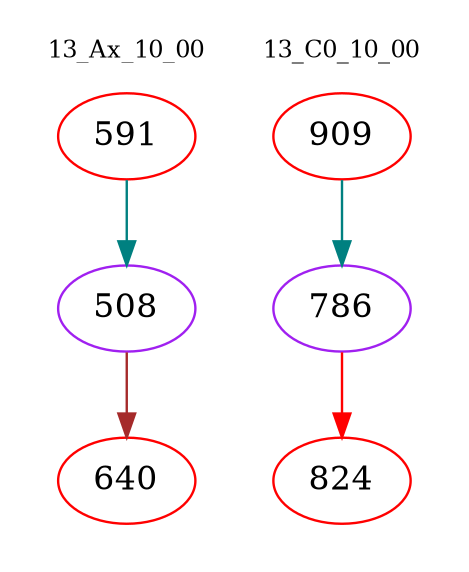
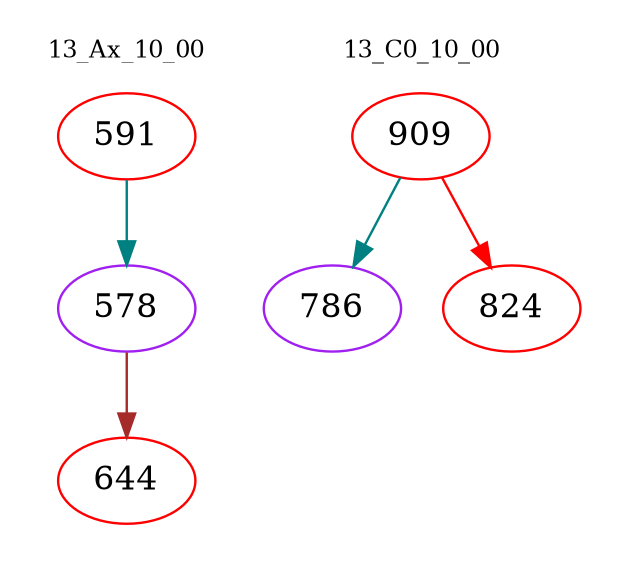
(127, 309) -> (127, 309)
(342, 383) -> (461, 212)
(127, 481) -> (127, 481)
